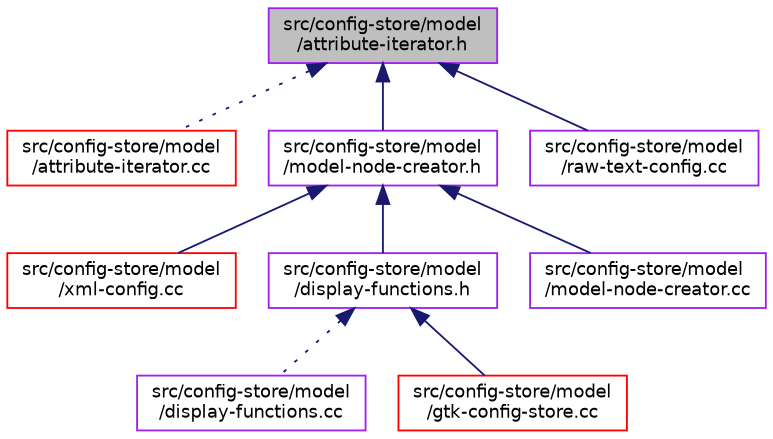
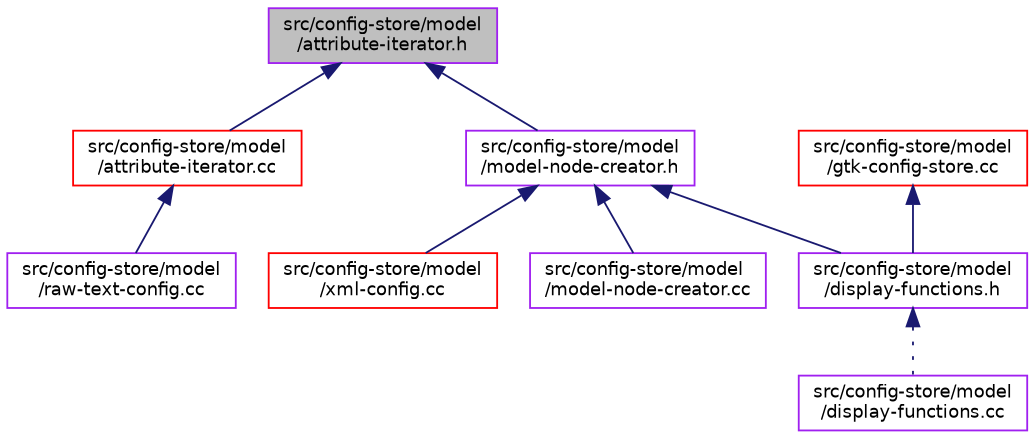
(244, 101) -> (277, 102)
(522, 101) -> (150, 227)
(455, 348) -> (913, 229)
